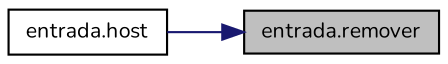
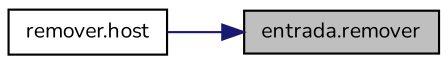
(88, 32) -> (88, 32)
